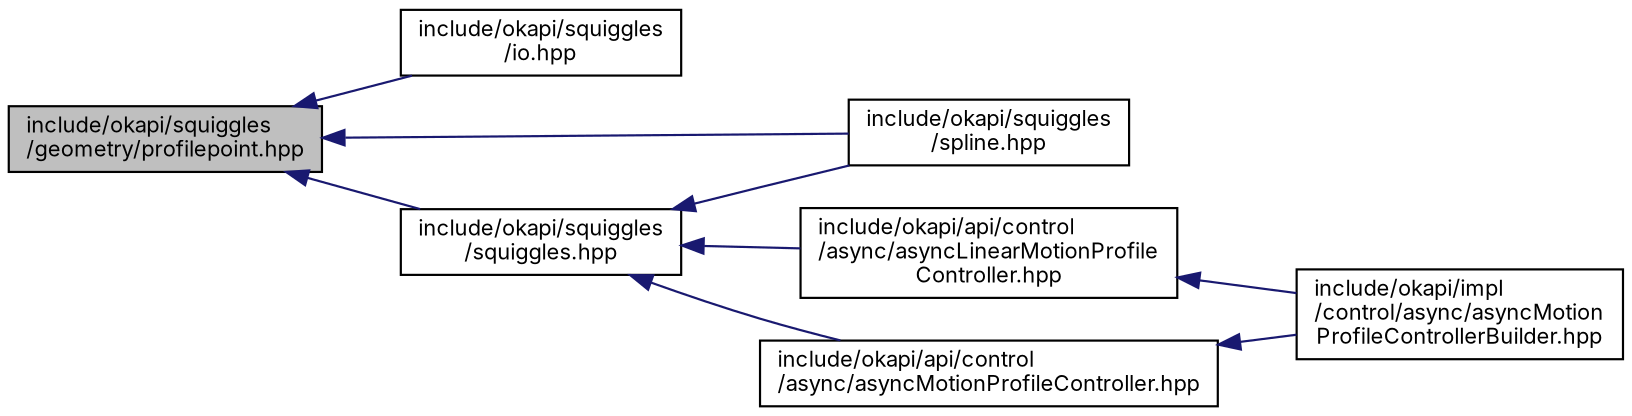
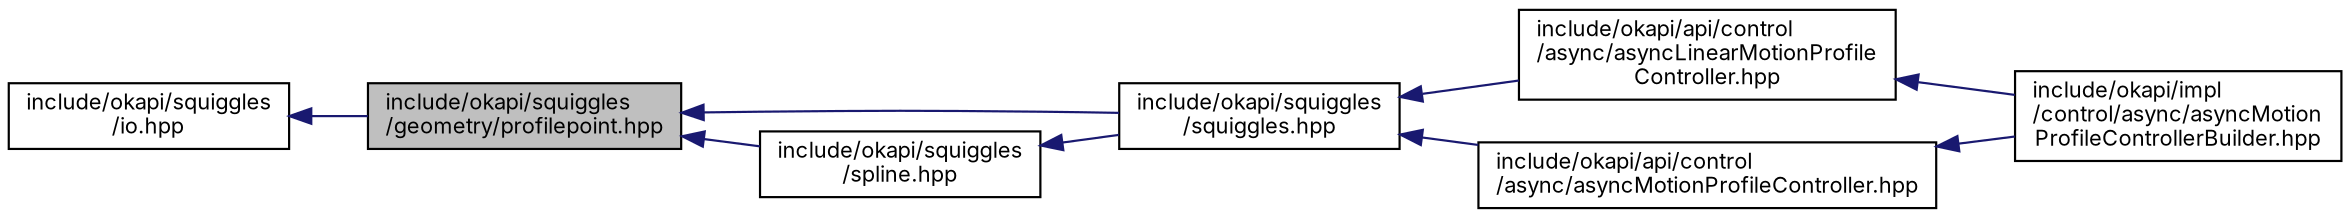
(364, 88) -> (340, 116)
(772, 184) -> (1091, 139)
